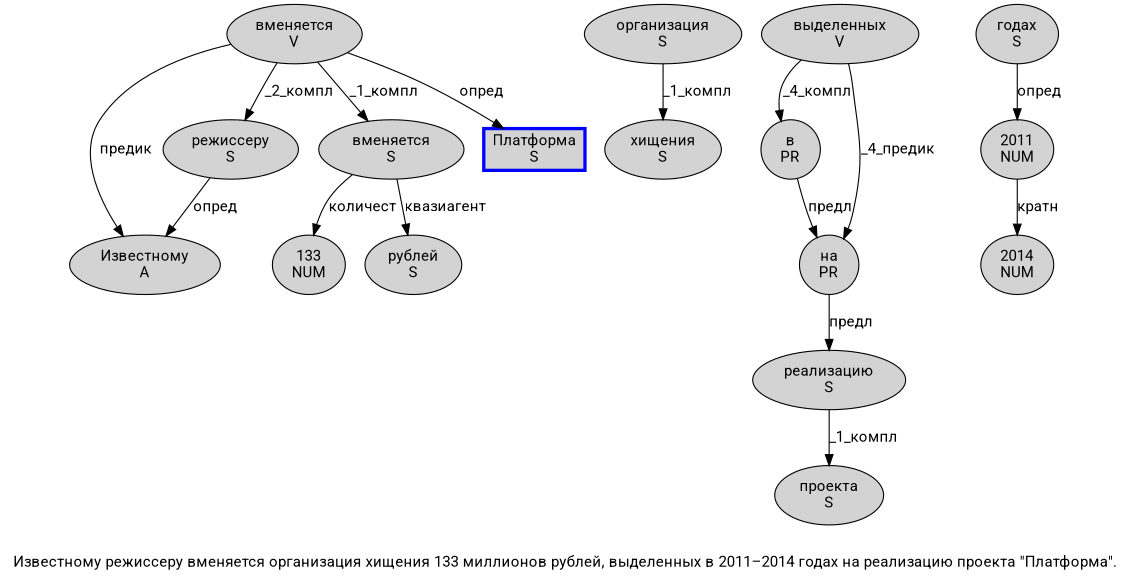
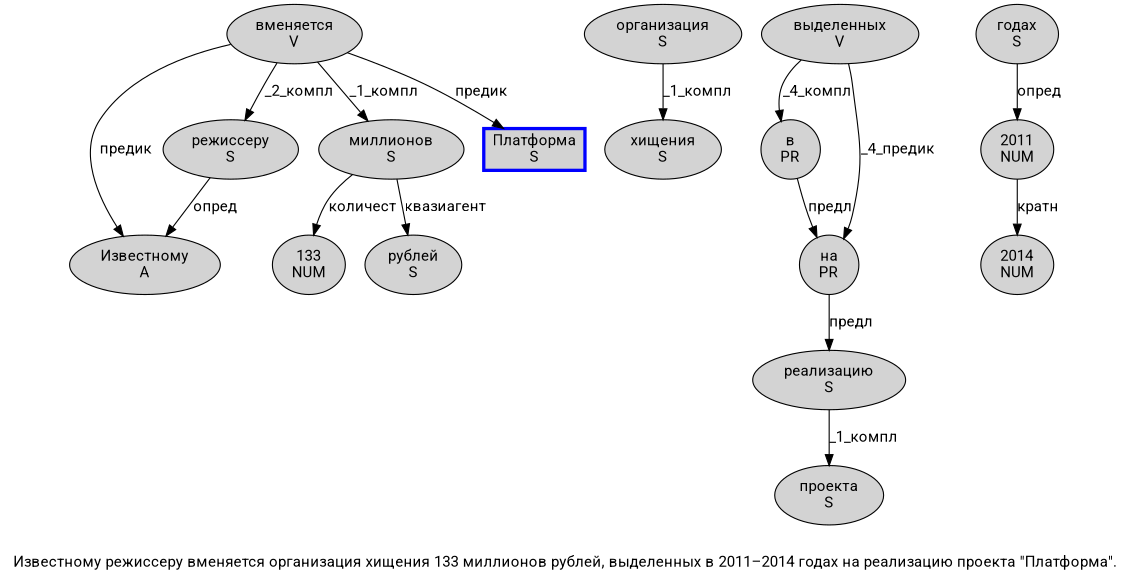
(482, 92) -> (482, 92)
(391, 149) -> (391, 149)
